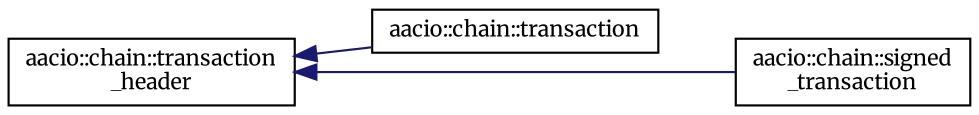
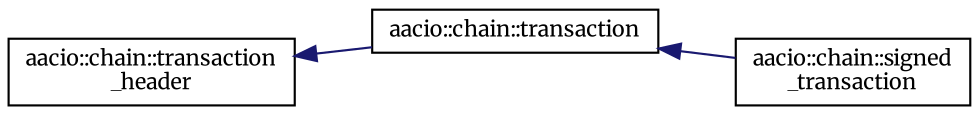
(526, 72) -> (708, 55)
